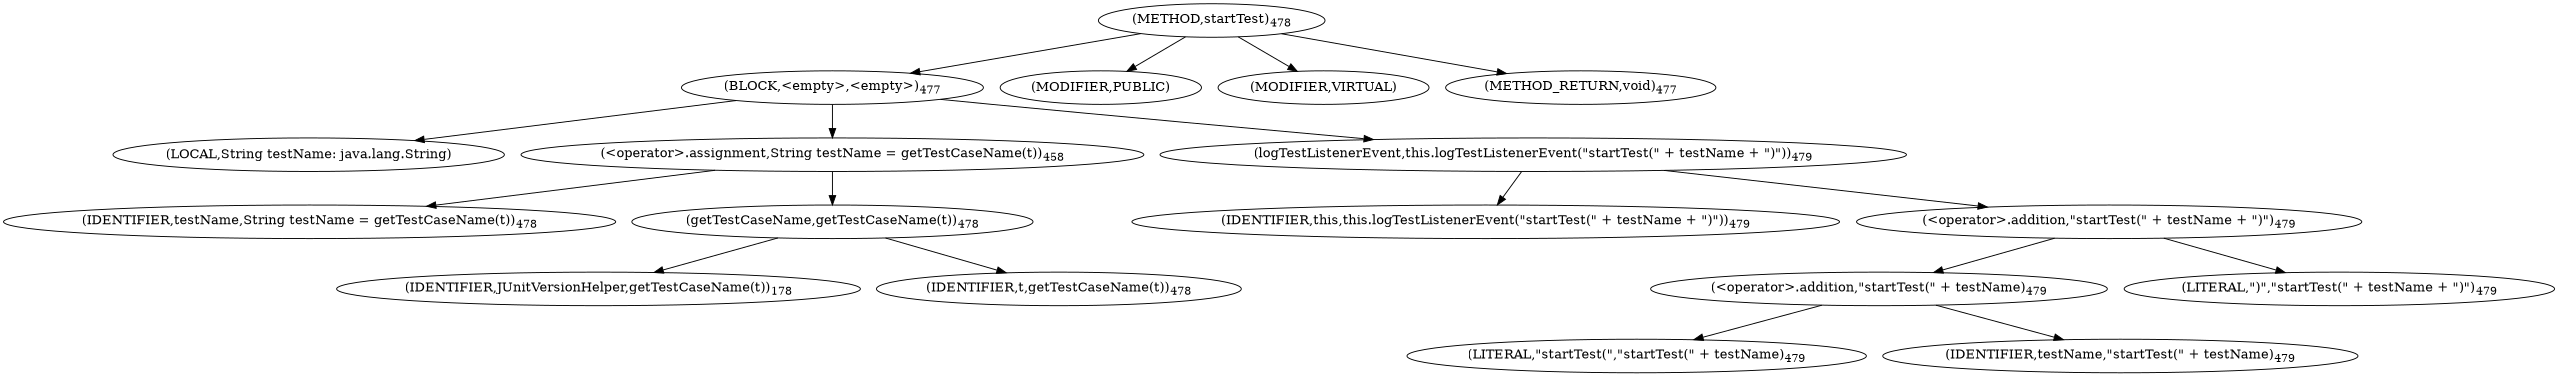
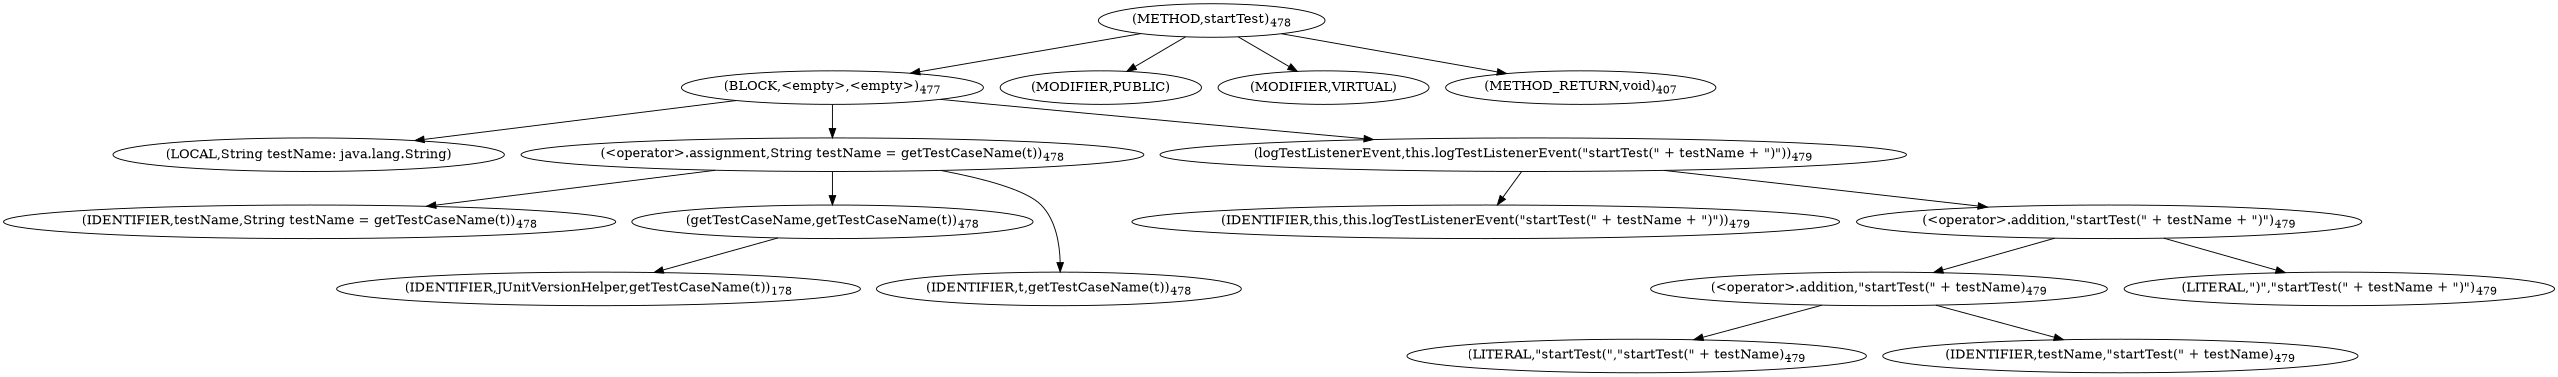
(1667, 86) -> (1667, 86)
(1054, 153) -> (1054, 153)
(941, 254) -> (1022, 193)
